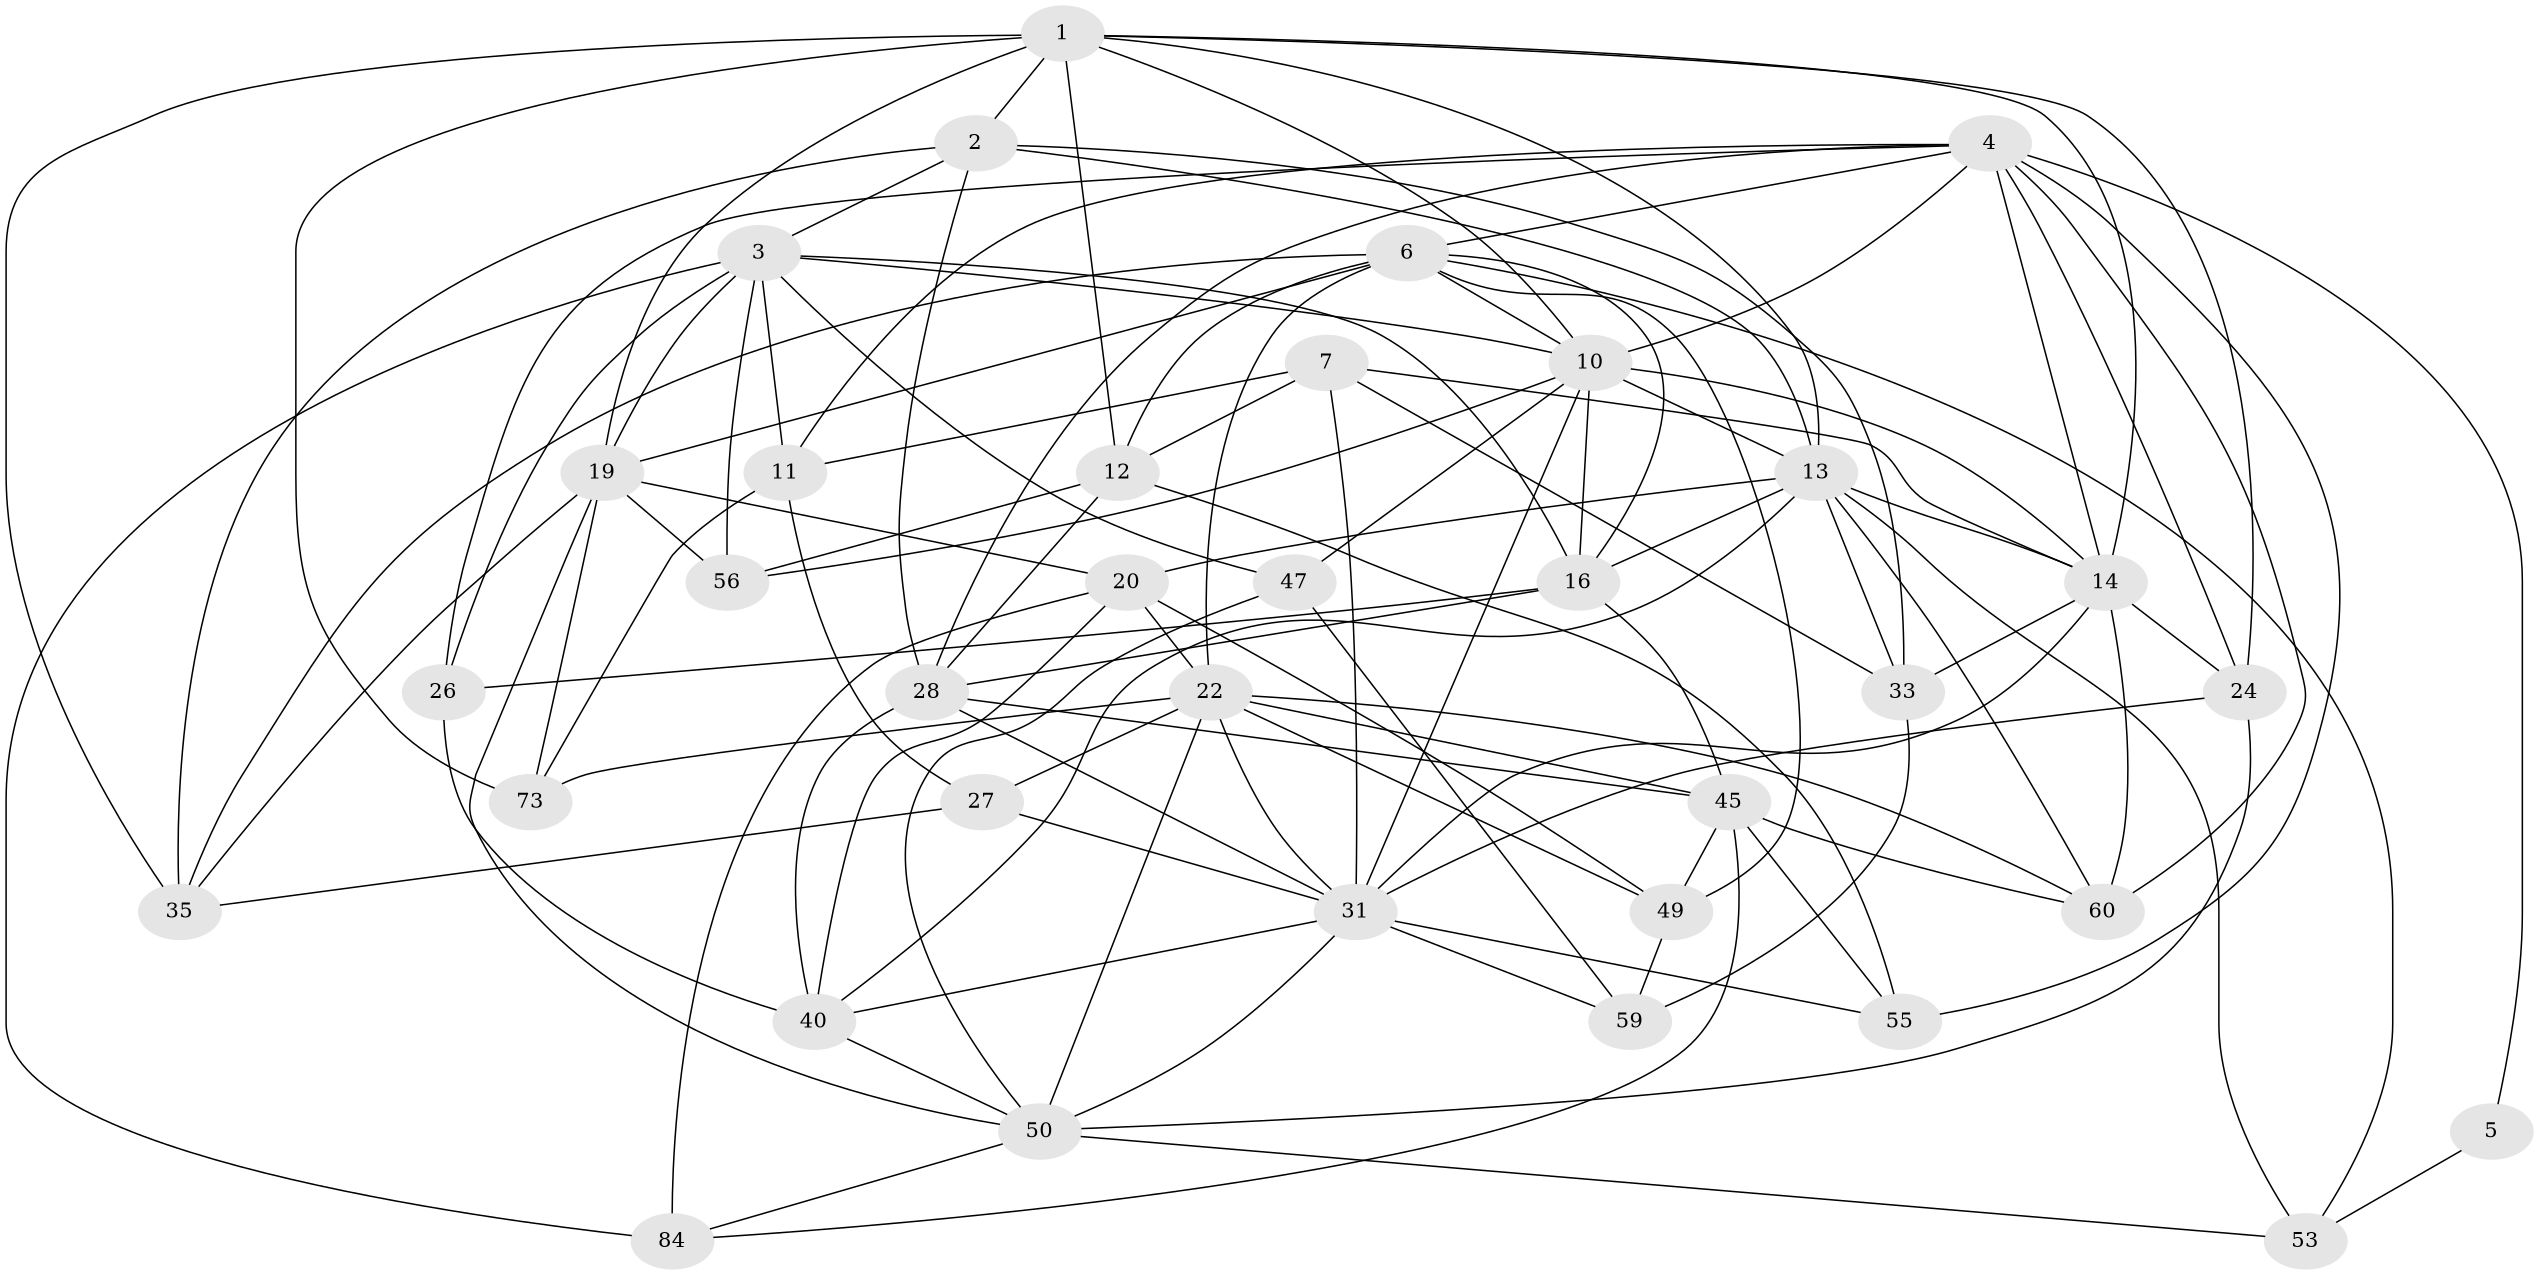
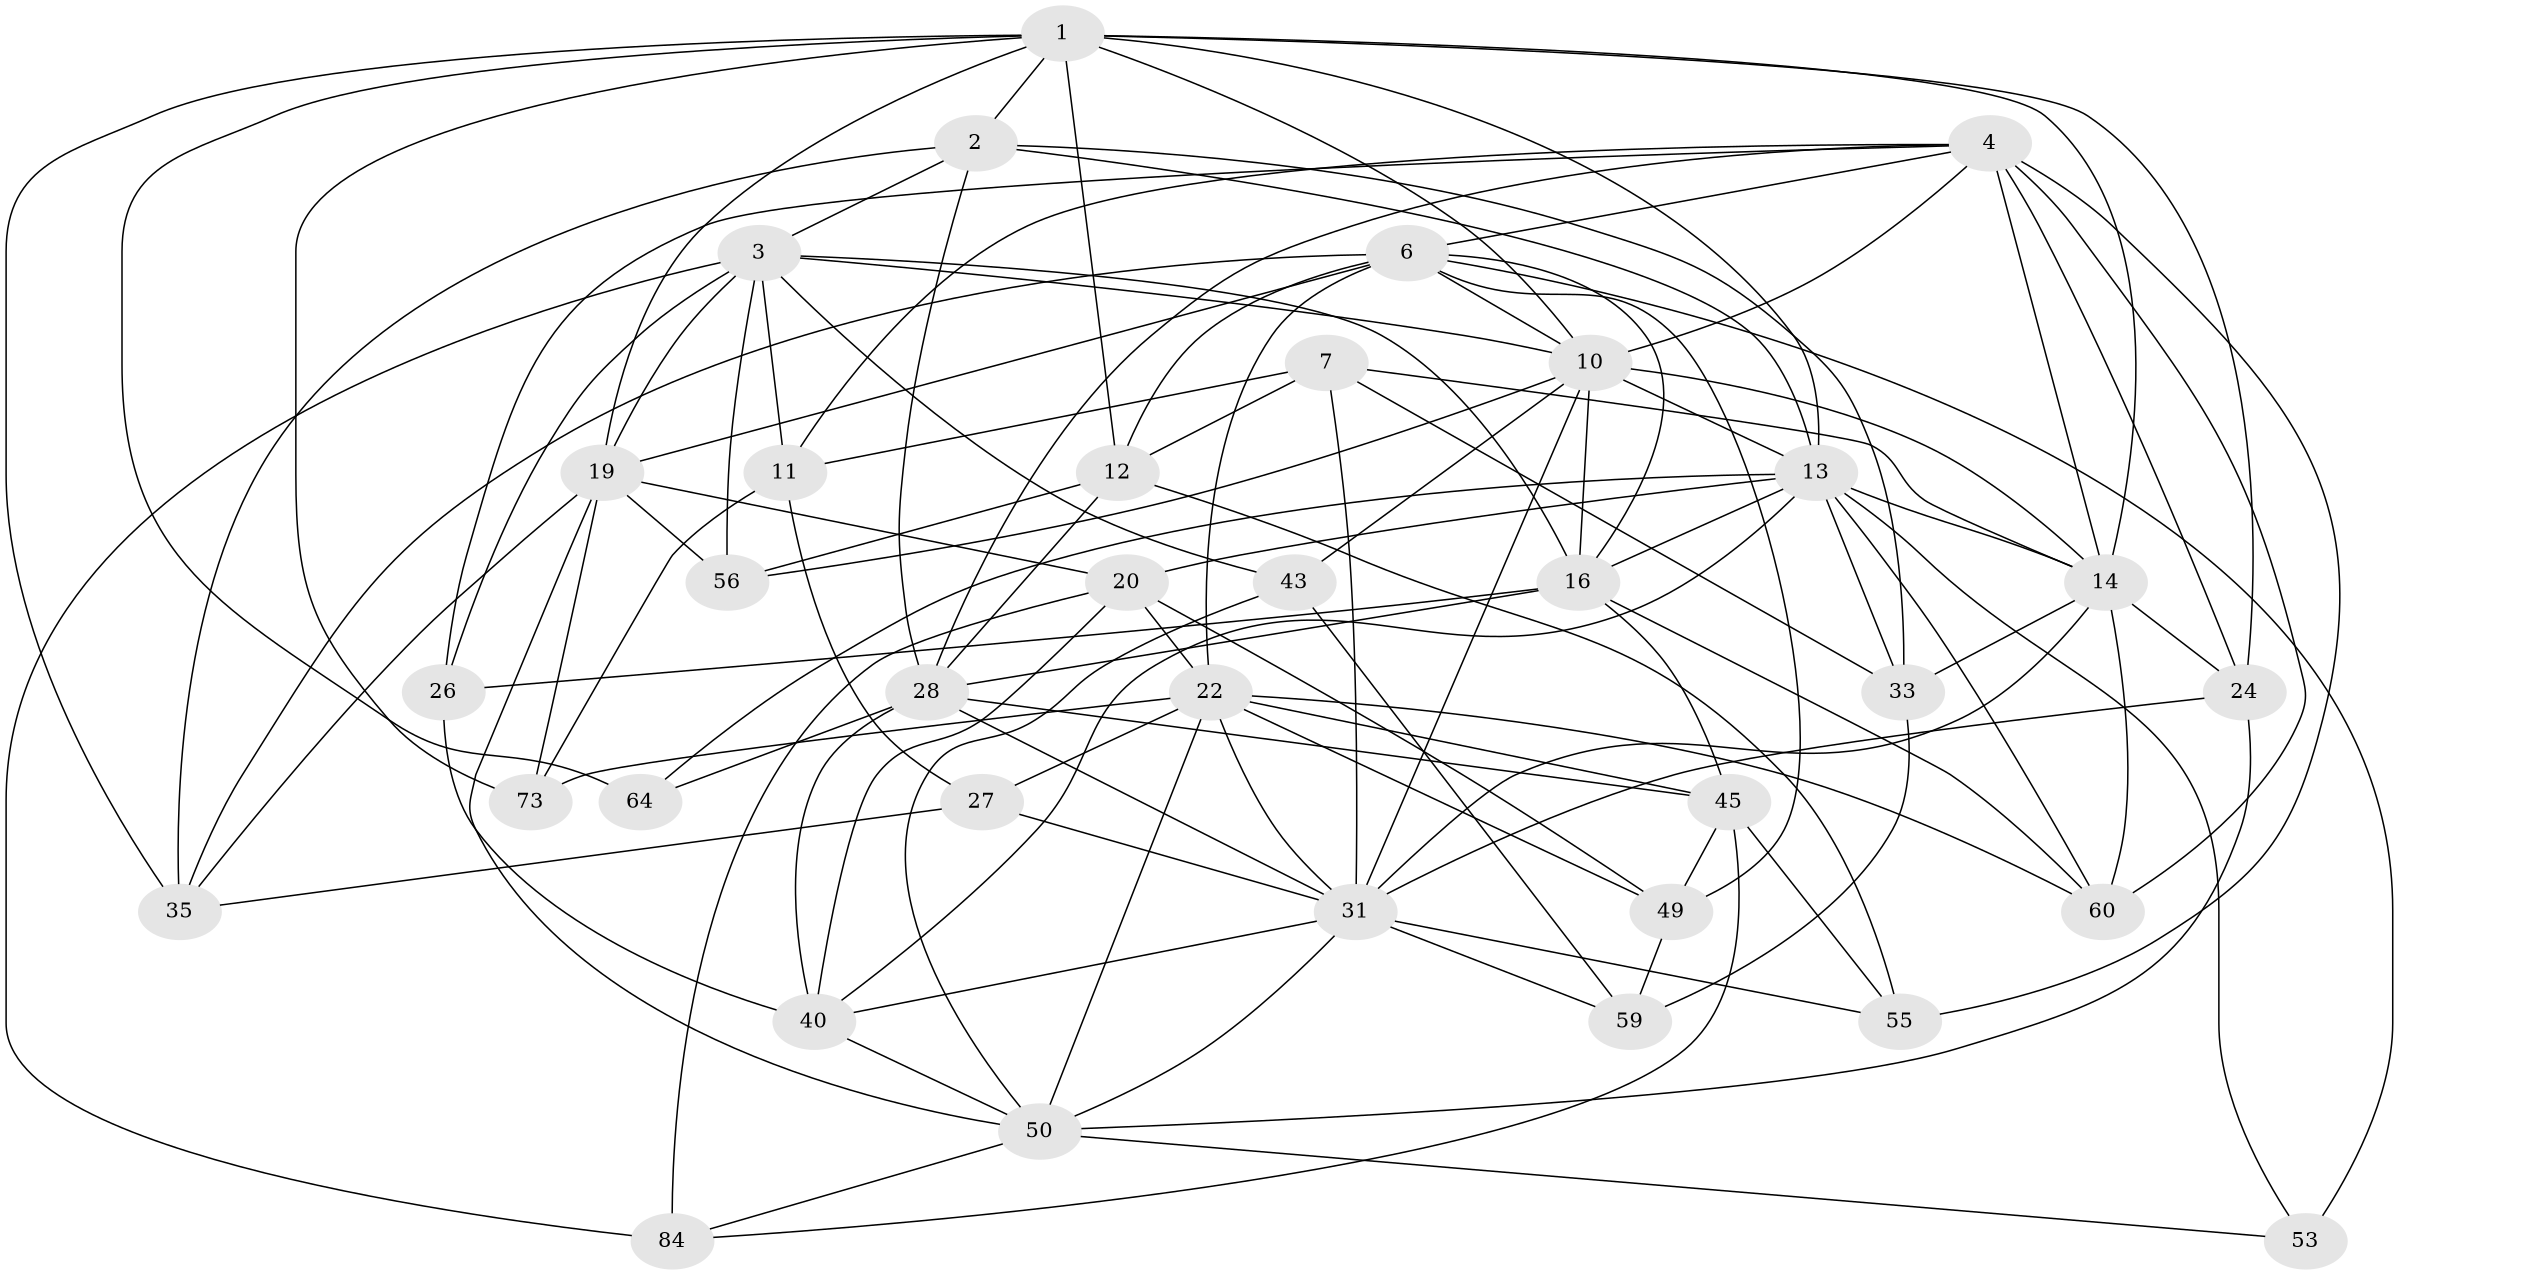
(1295, 583) -> (1295, 583)
none -> (640, 802)
(1912, 865) -> (1858, 726)
(2492, 1132) -> none
